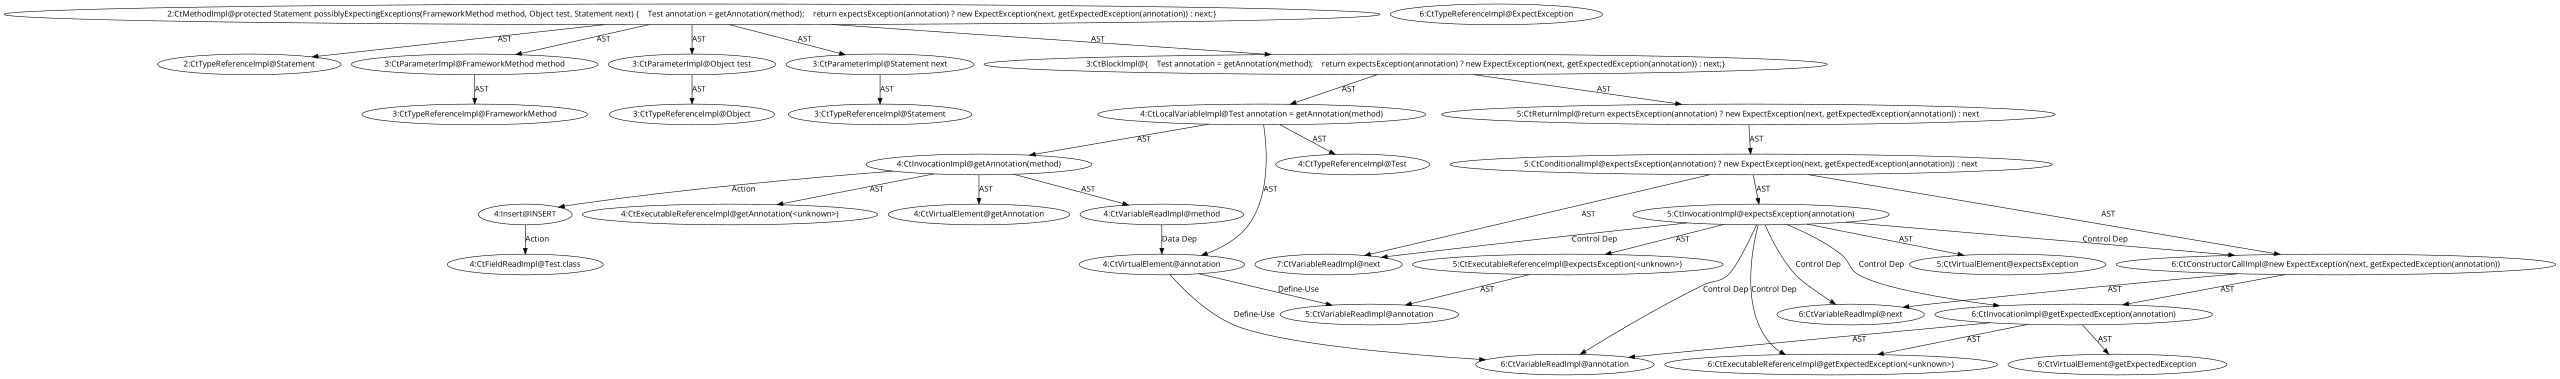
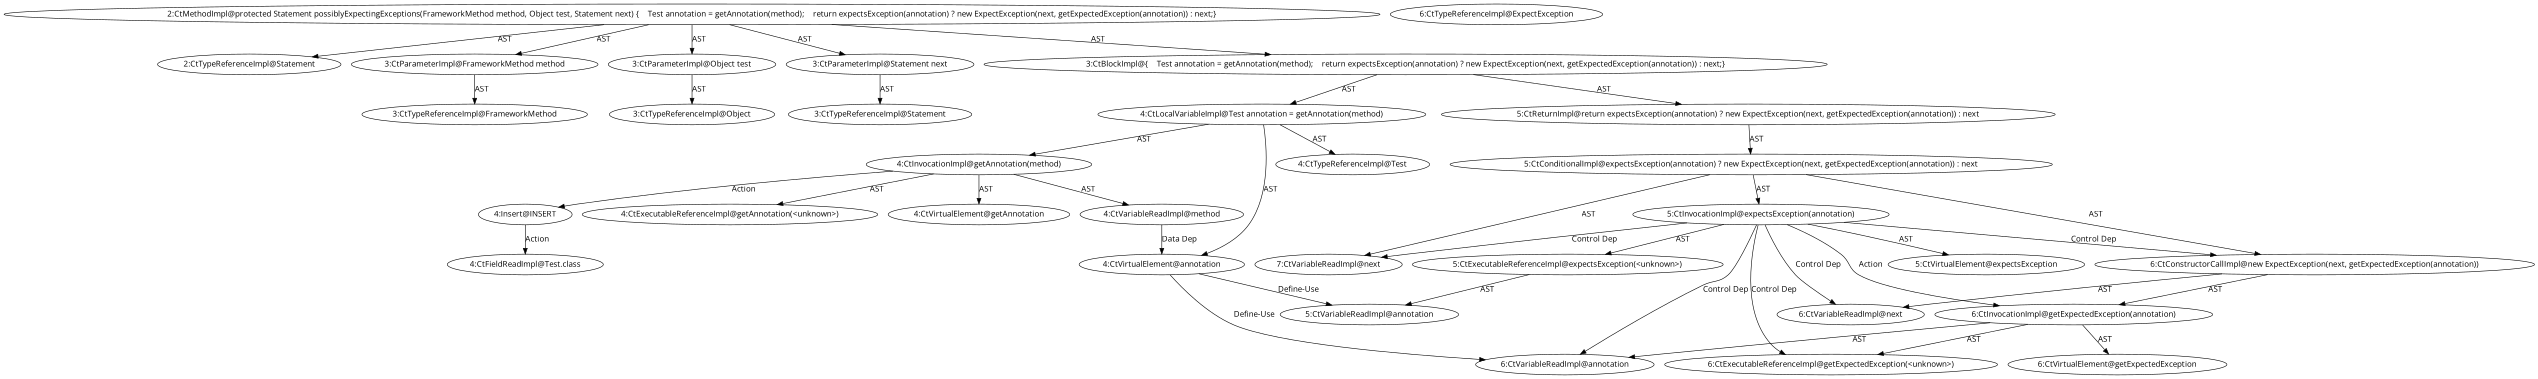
(1881, 264) -> (1871, 264)
